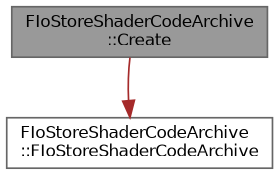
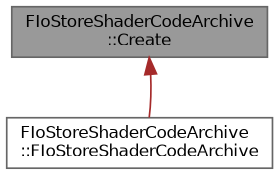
(128, 79) -> (151, 96)
